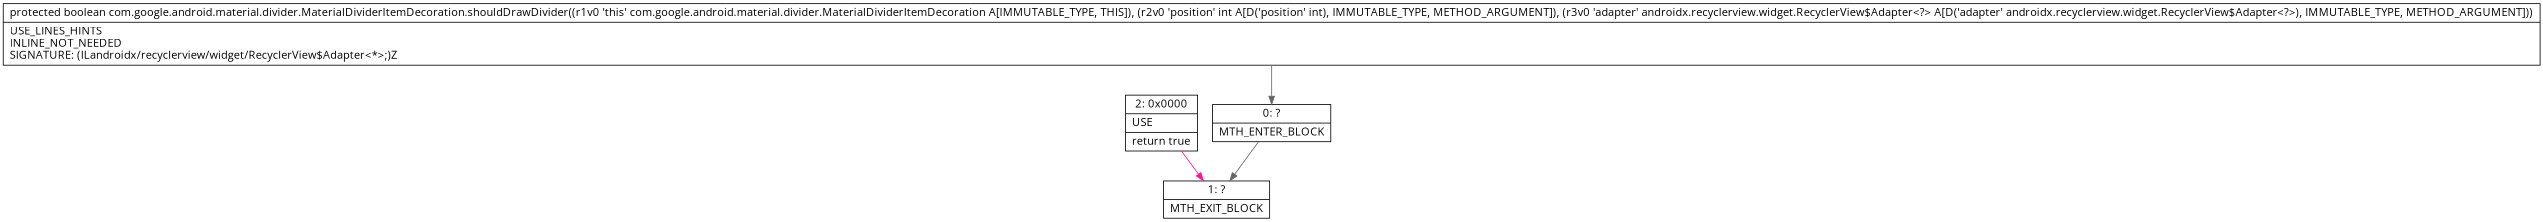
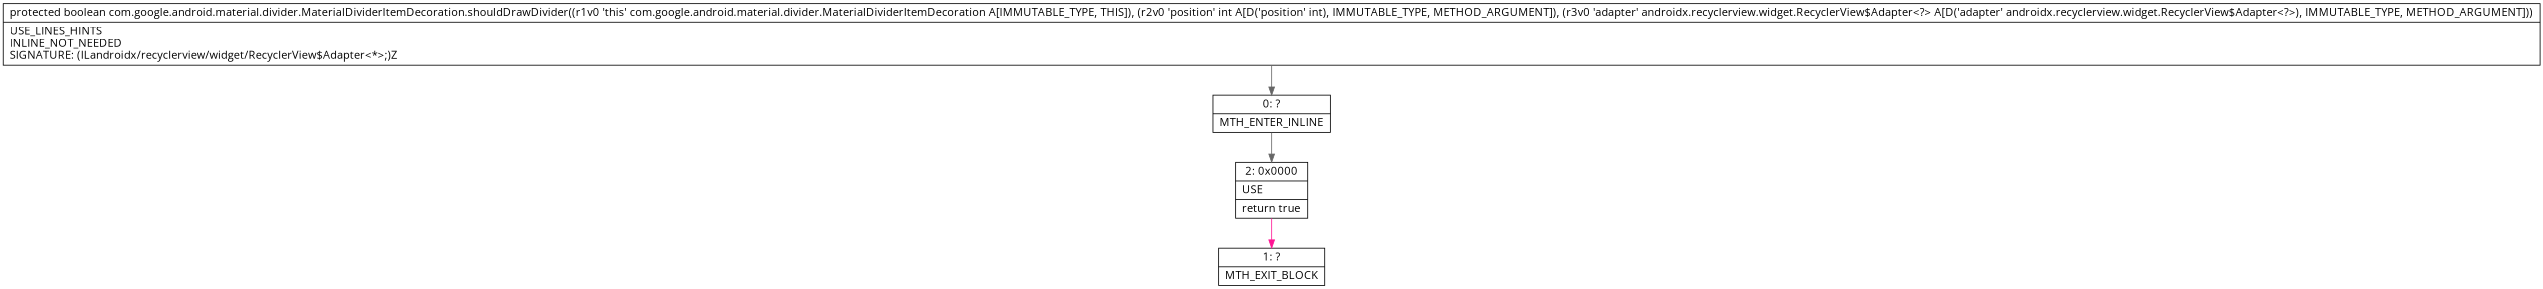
(1272, 132) -> (1272, 123)
(1247, 158) -> (1272, 143)
